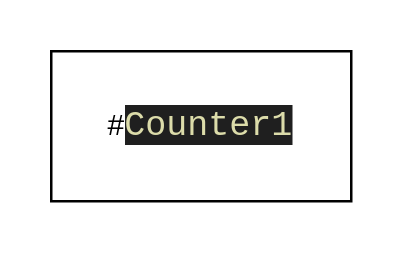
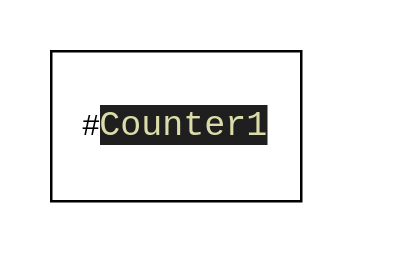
(201, 126) -> (176, 126)
